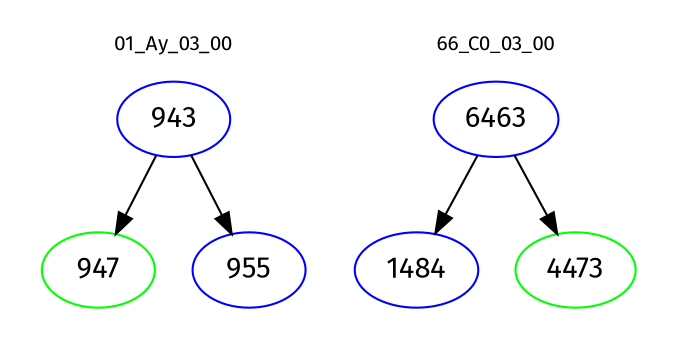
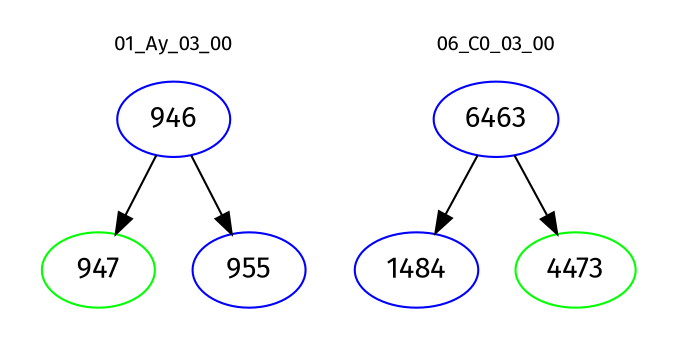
(496, 45) -> (496, 45)
(174, 119) -> (174, 119)
